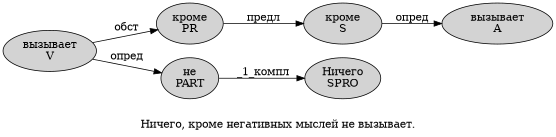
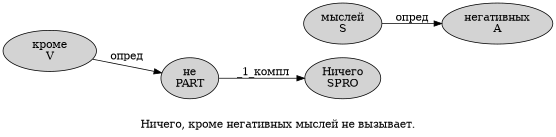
(190, 24) -> none
(343, 24) -> (343, 24)
(497, 24) -> (497, 24)
(50, 51) -> (50, 51)
